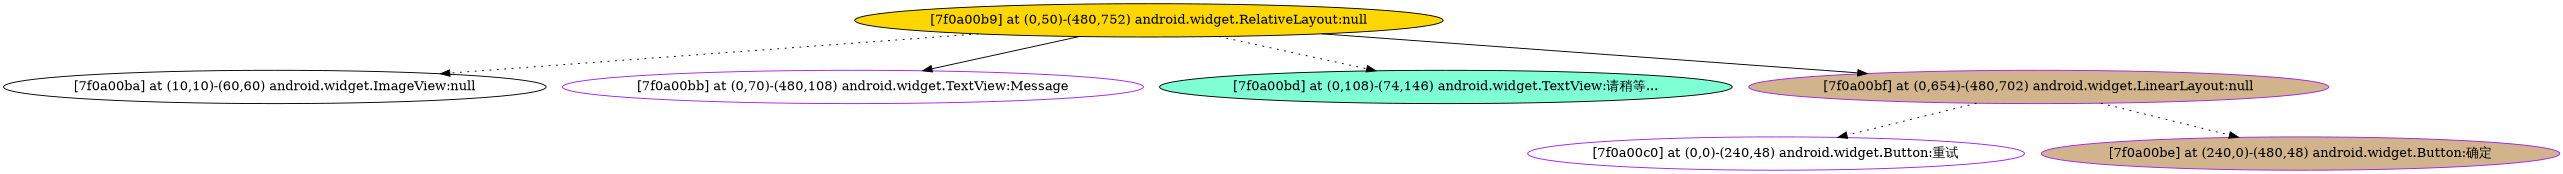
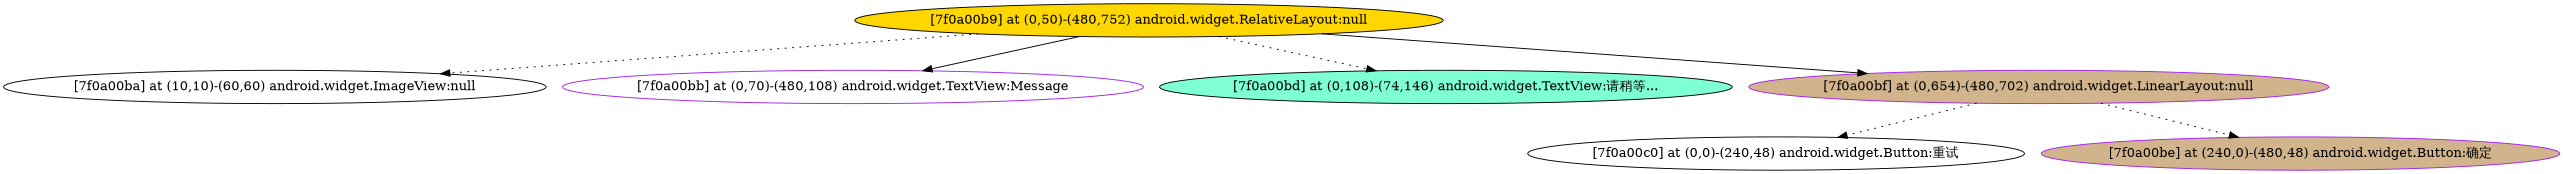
(1776, 154) -> (1776, 154)
